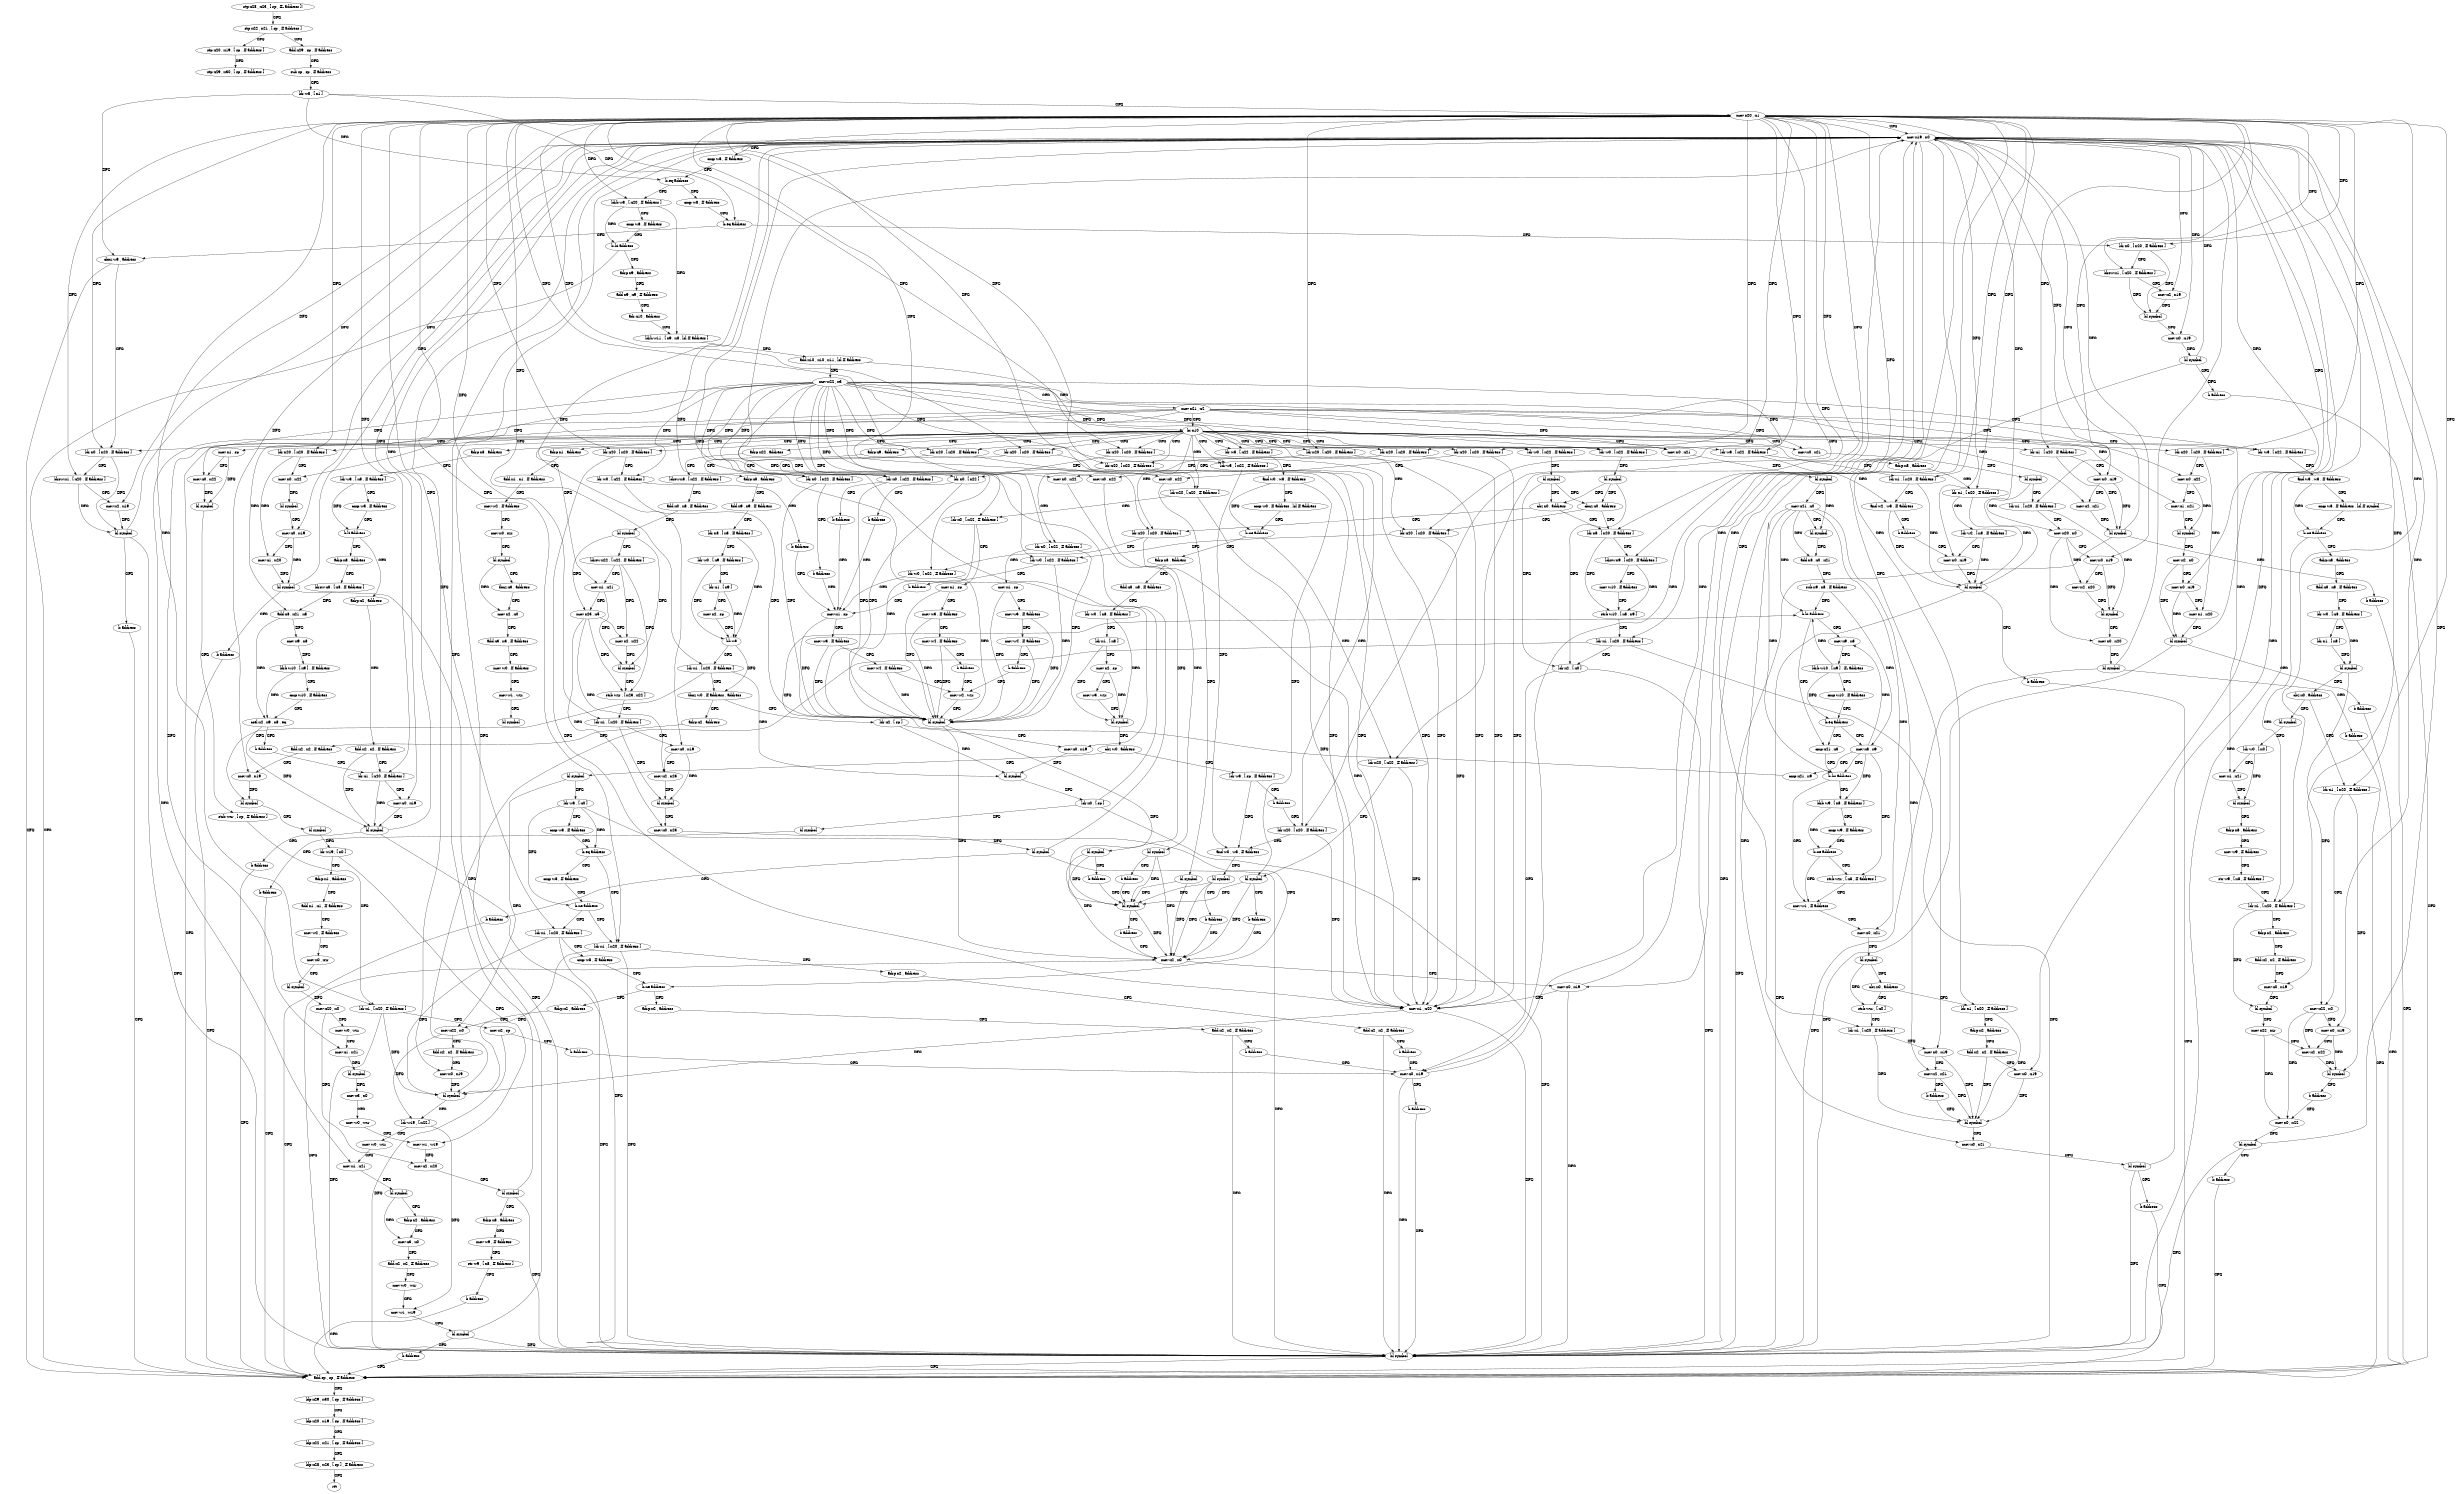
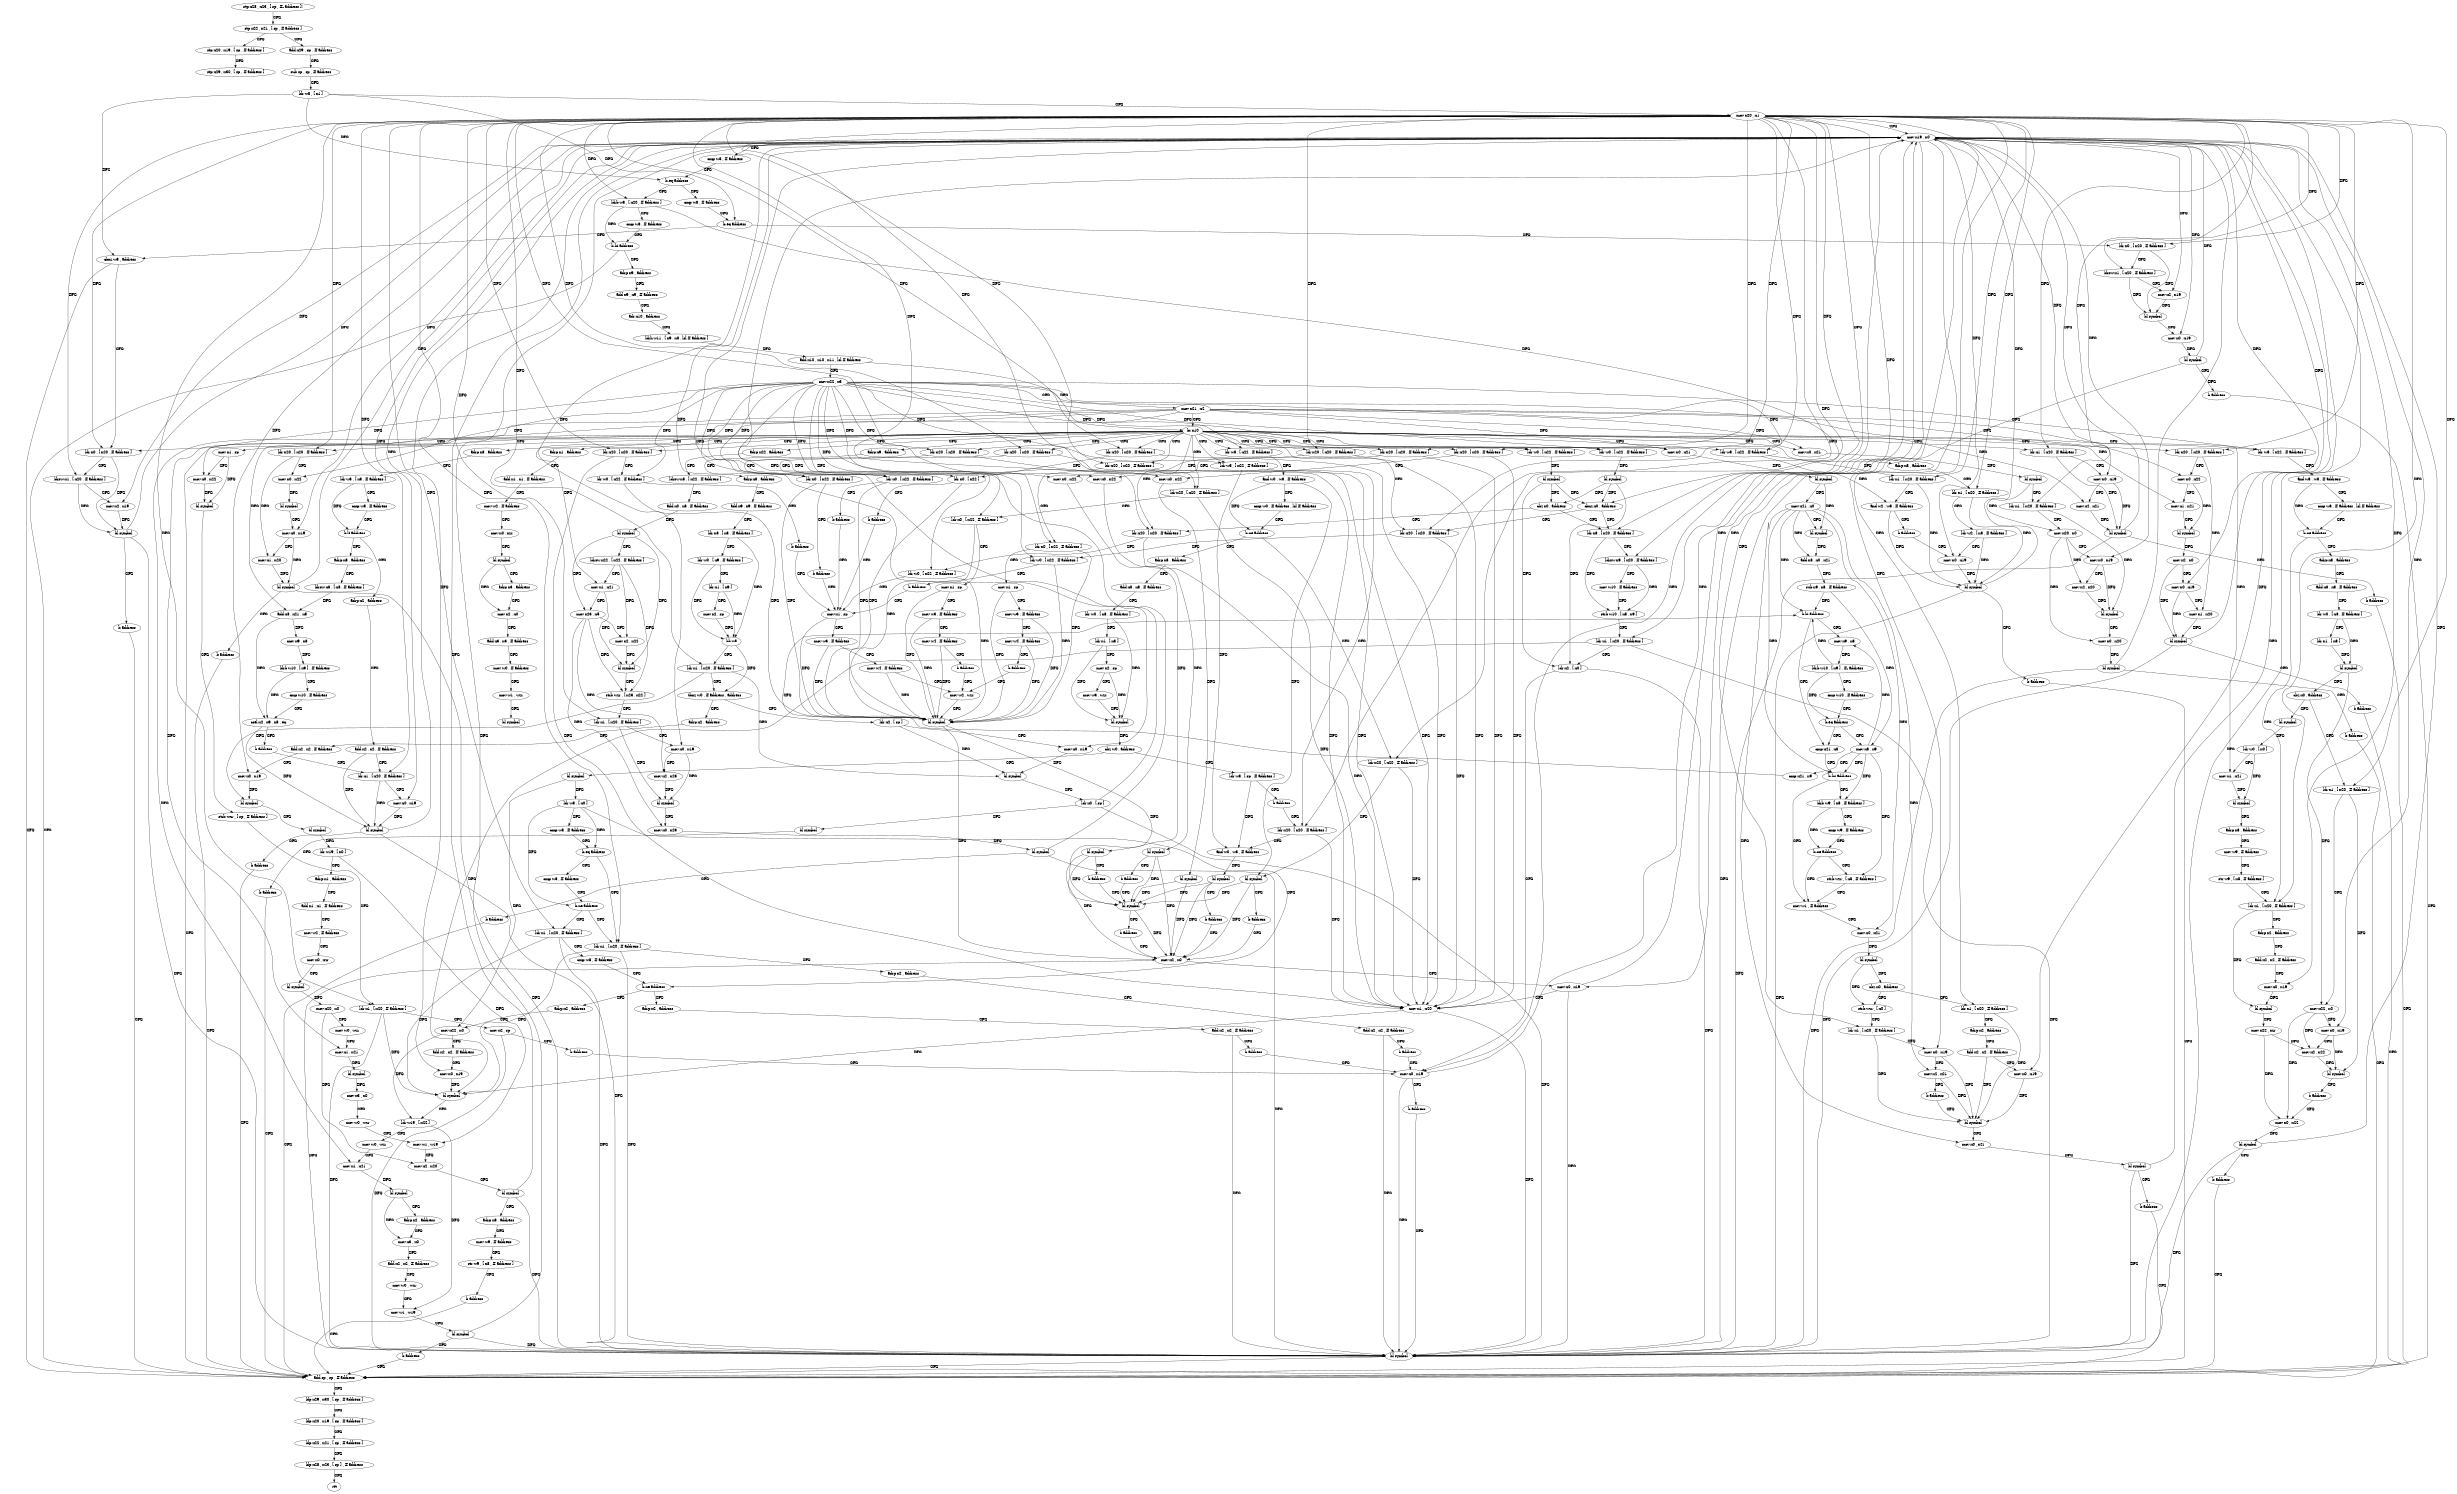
(677, 264) -> (1370, 329)
(2349, 506) -> (2349, 506)
(514, 588) -> (514, 588)
